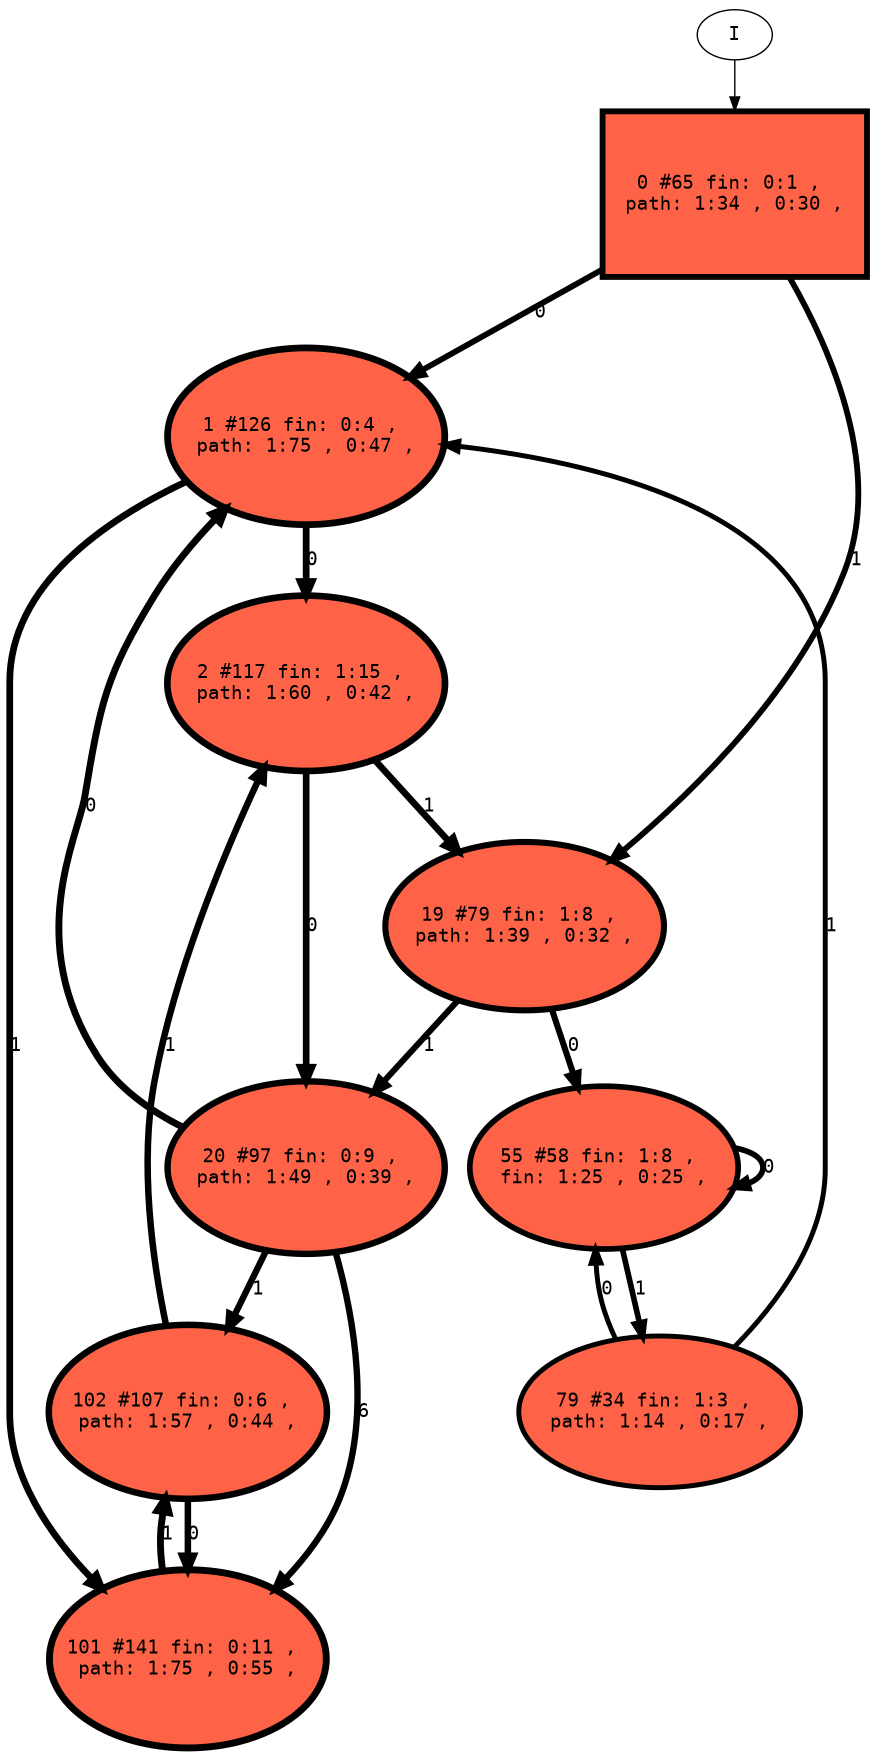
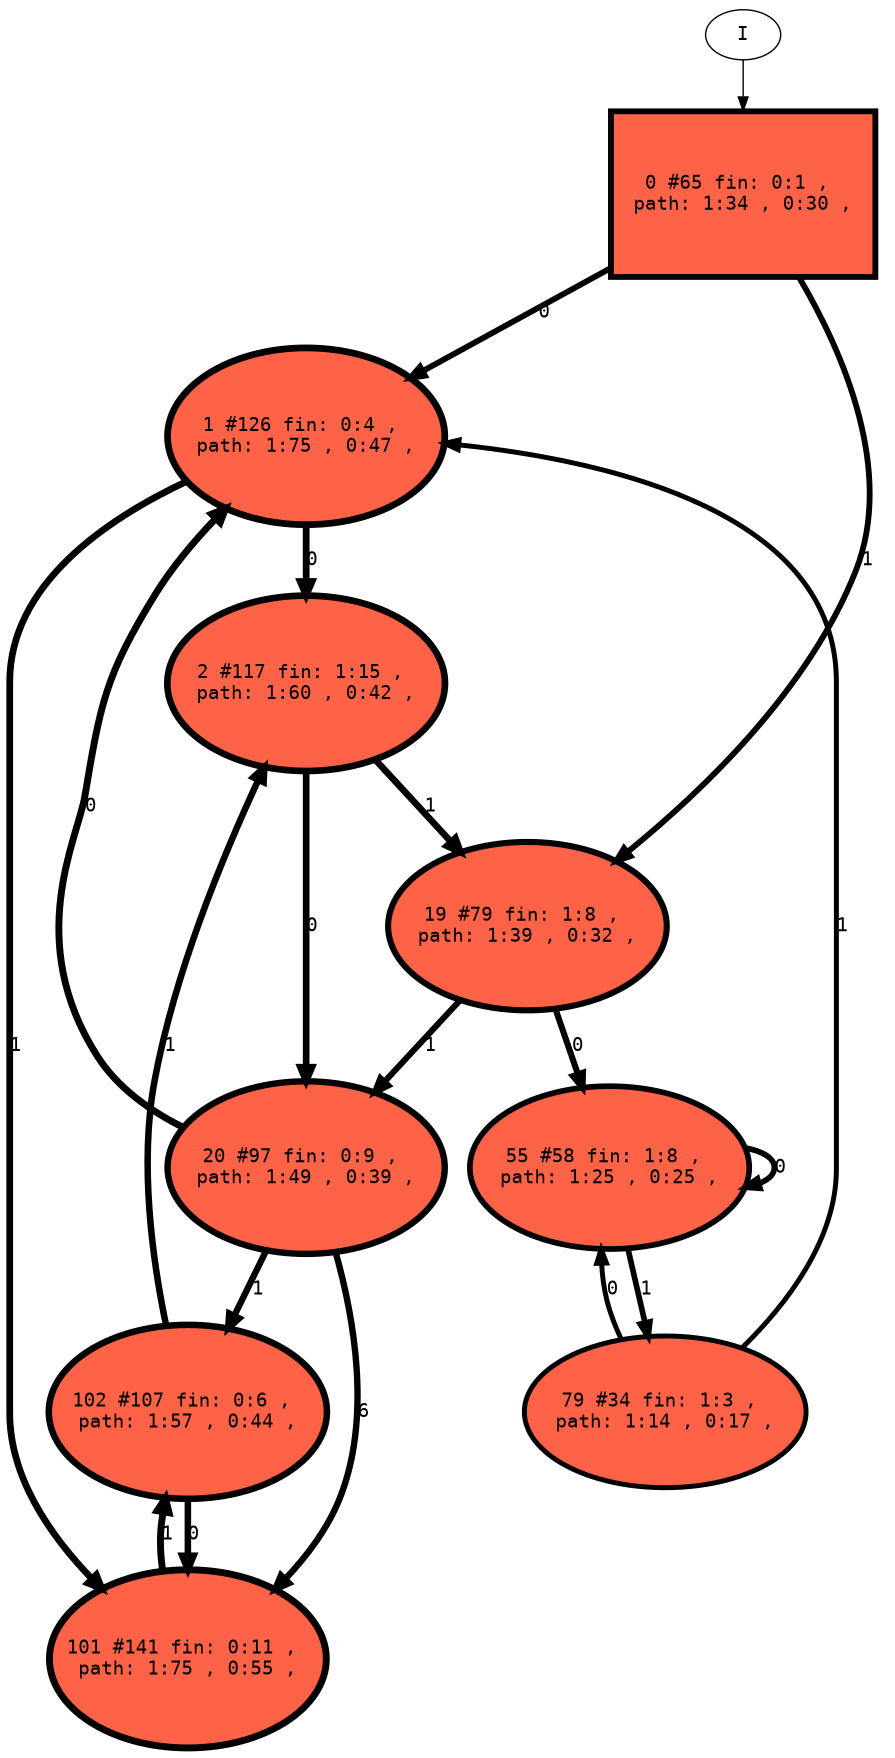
(604, 1168) -> (610, 1168)
